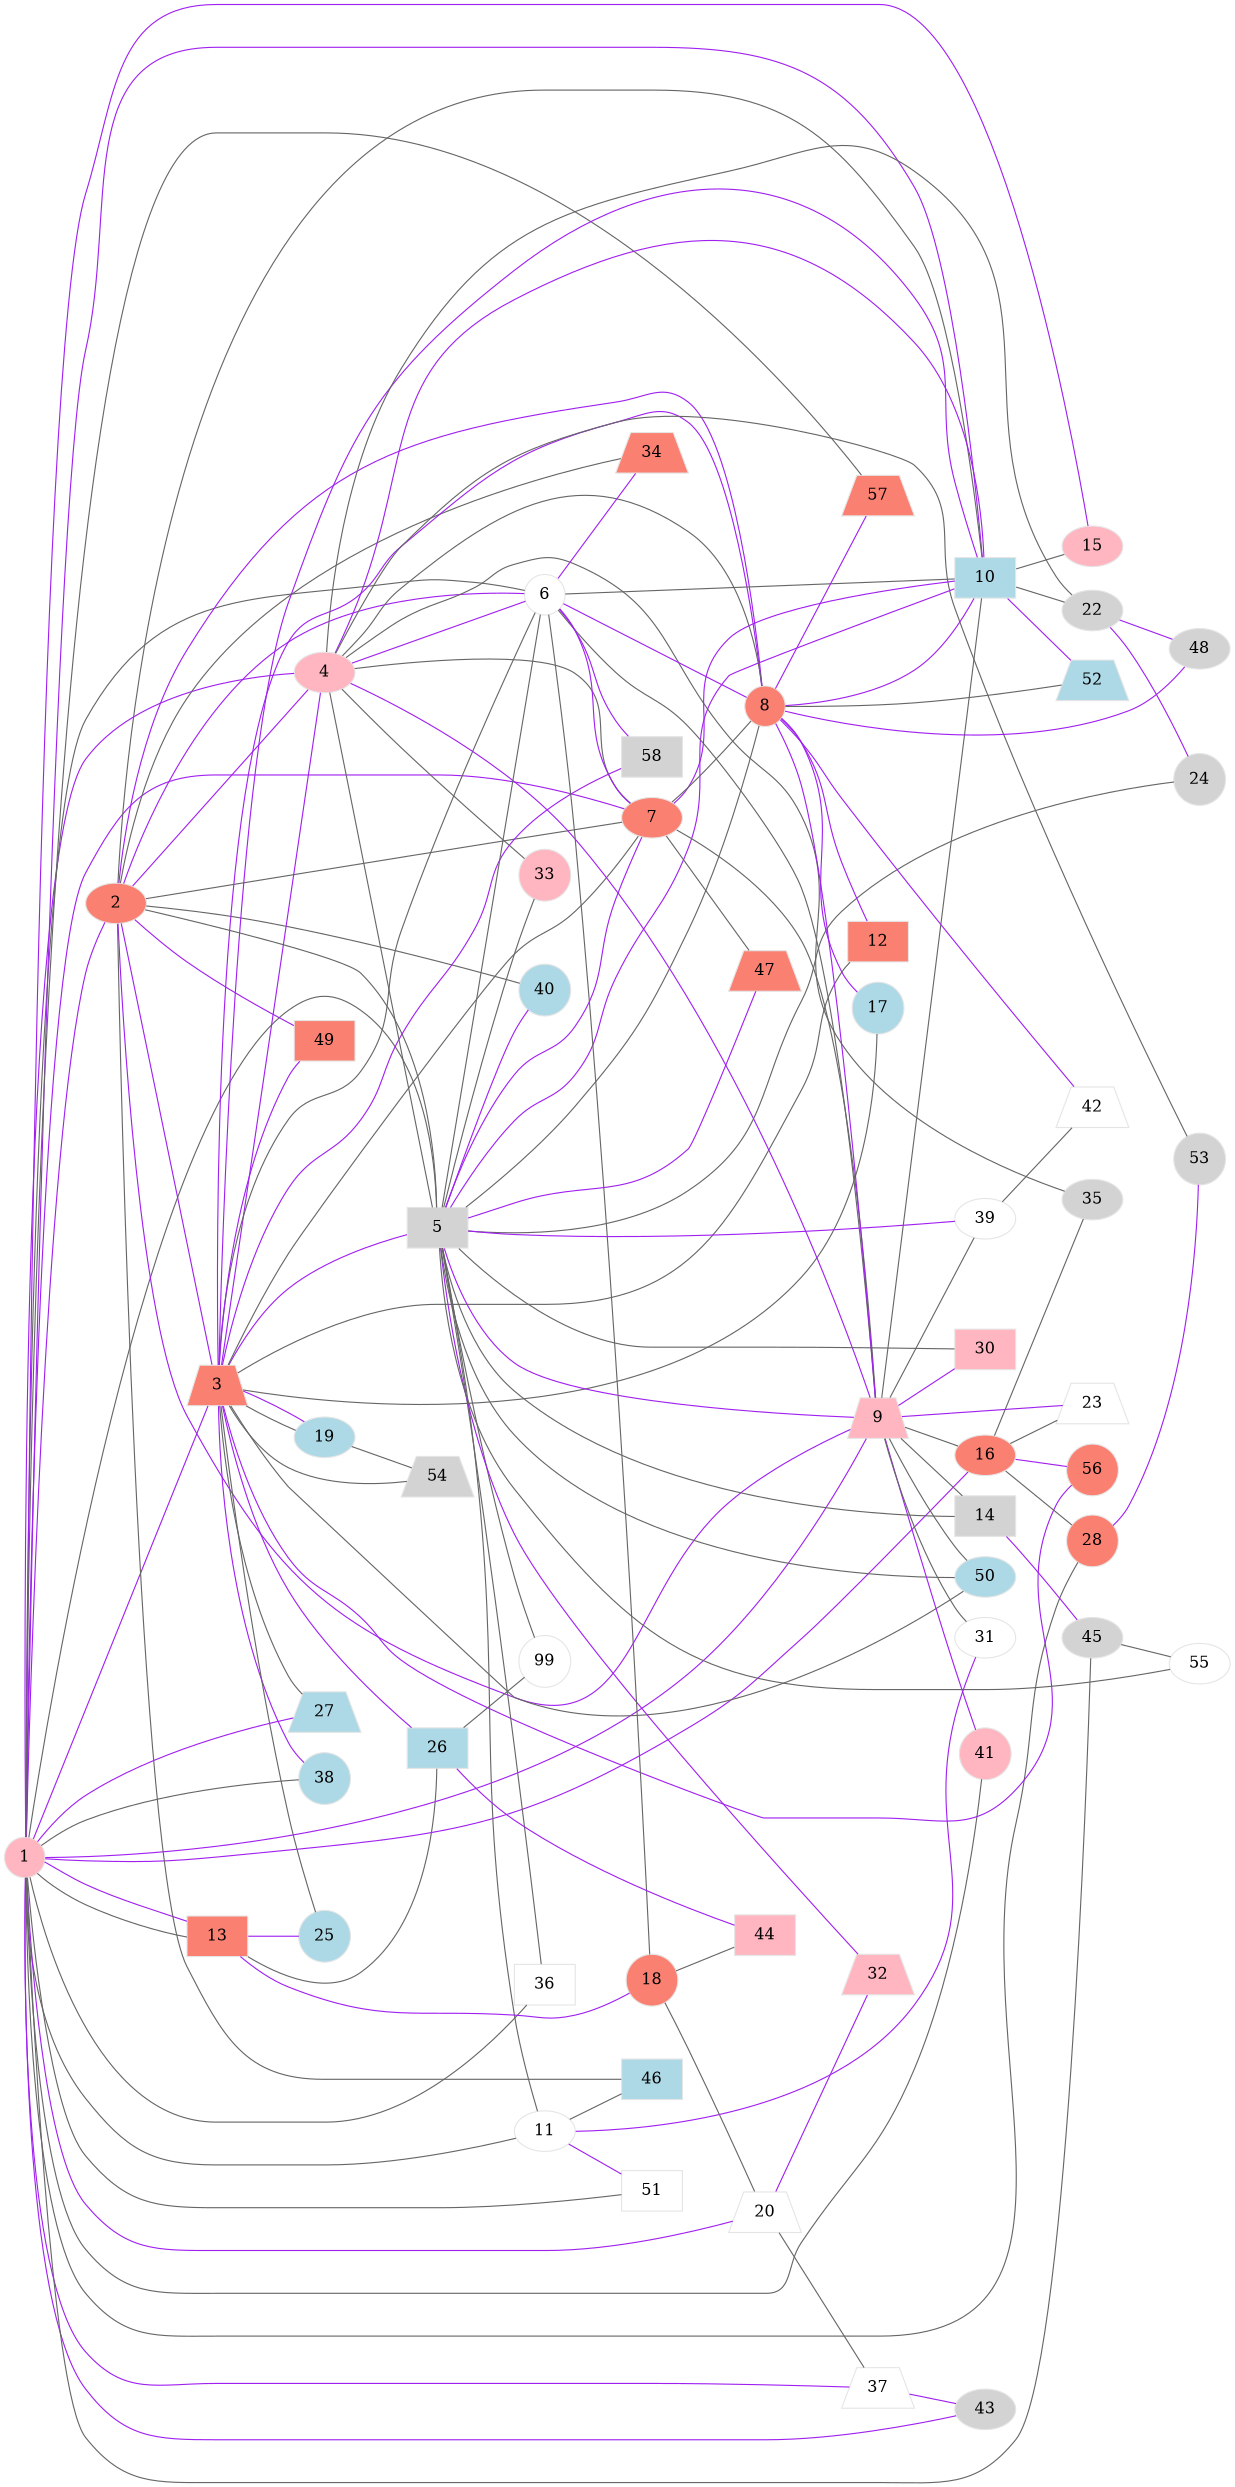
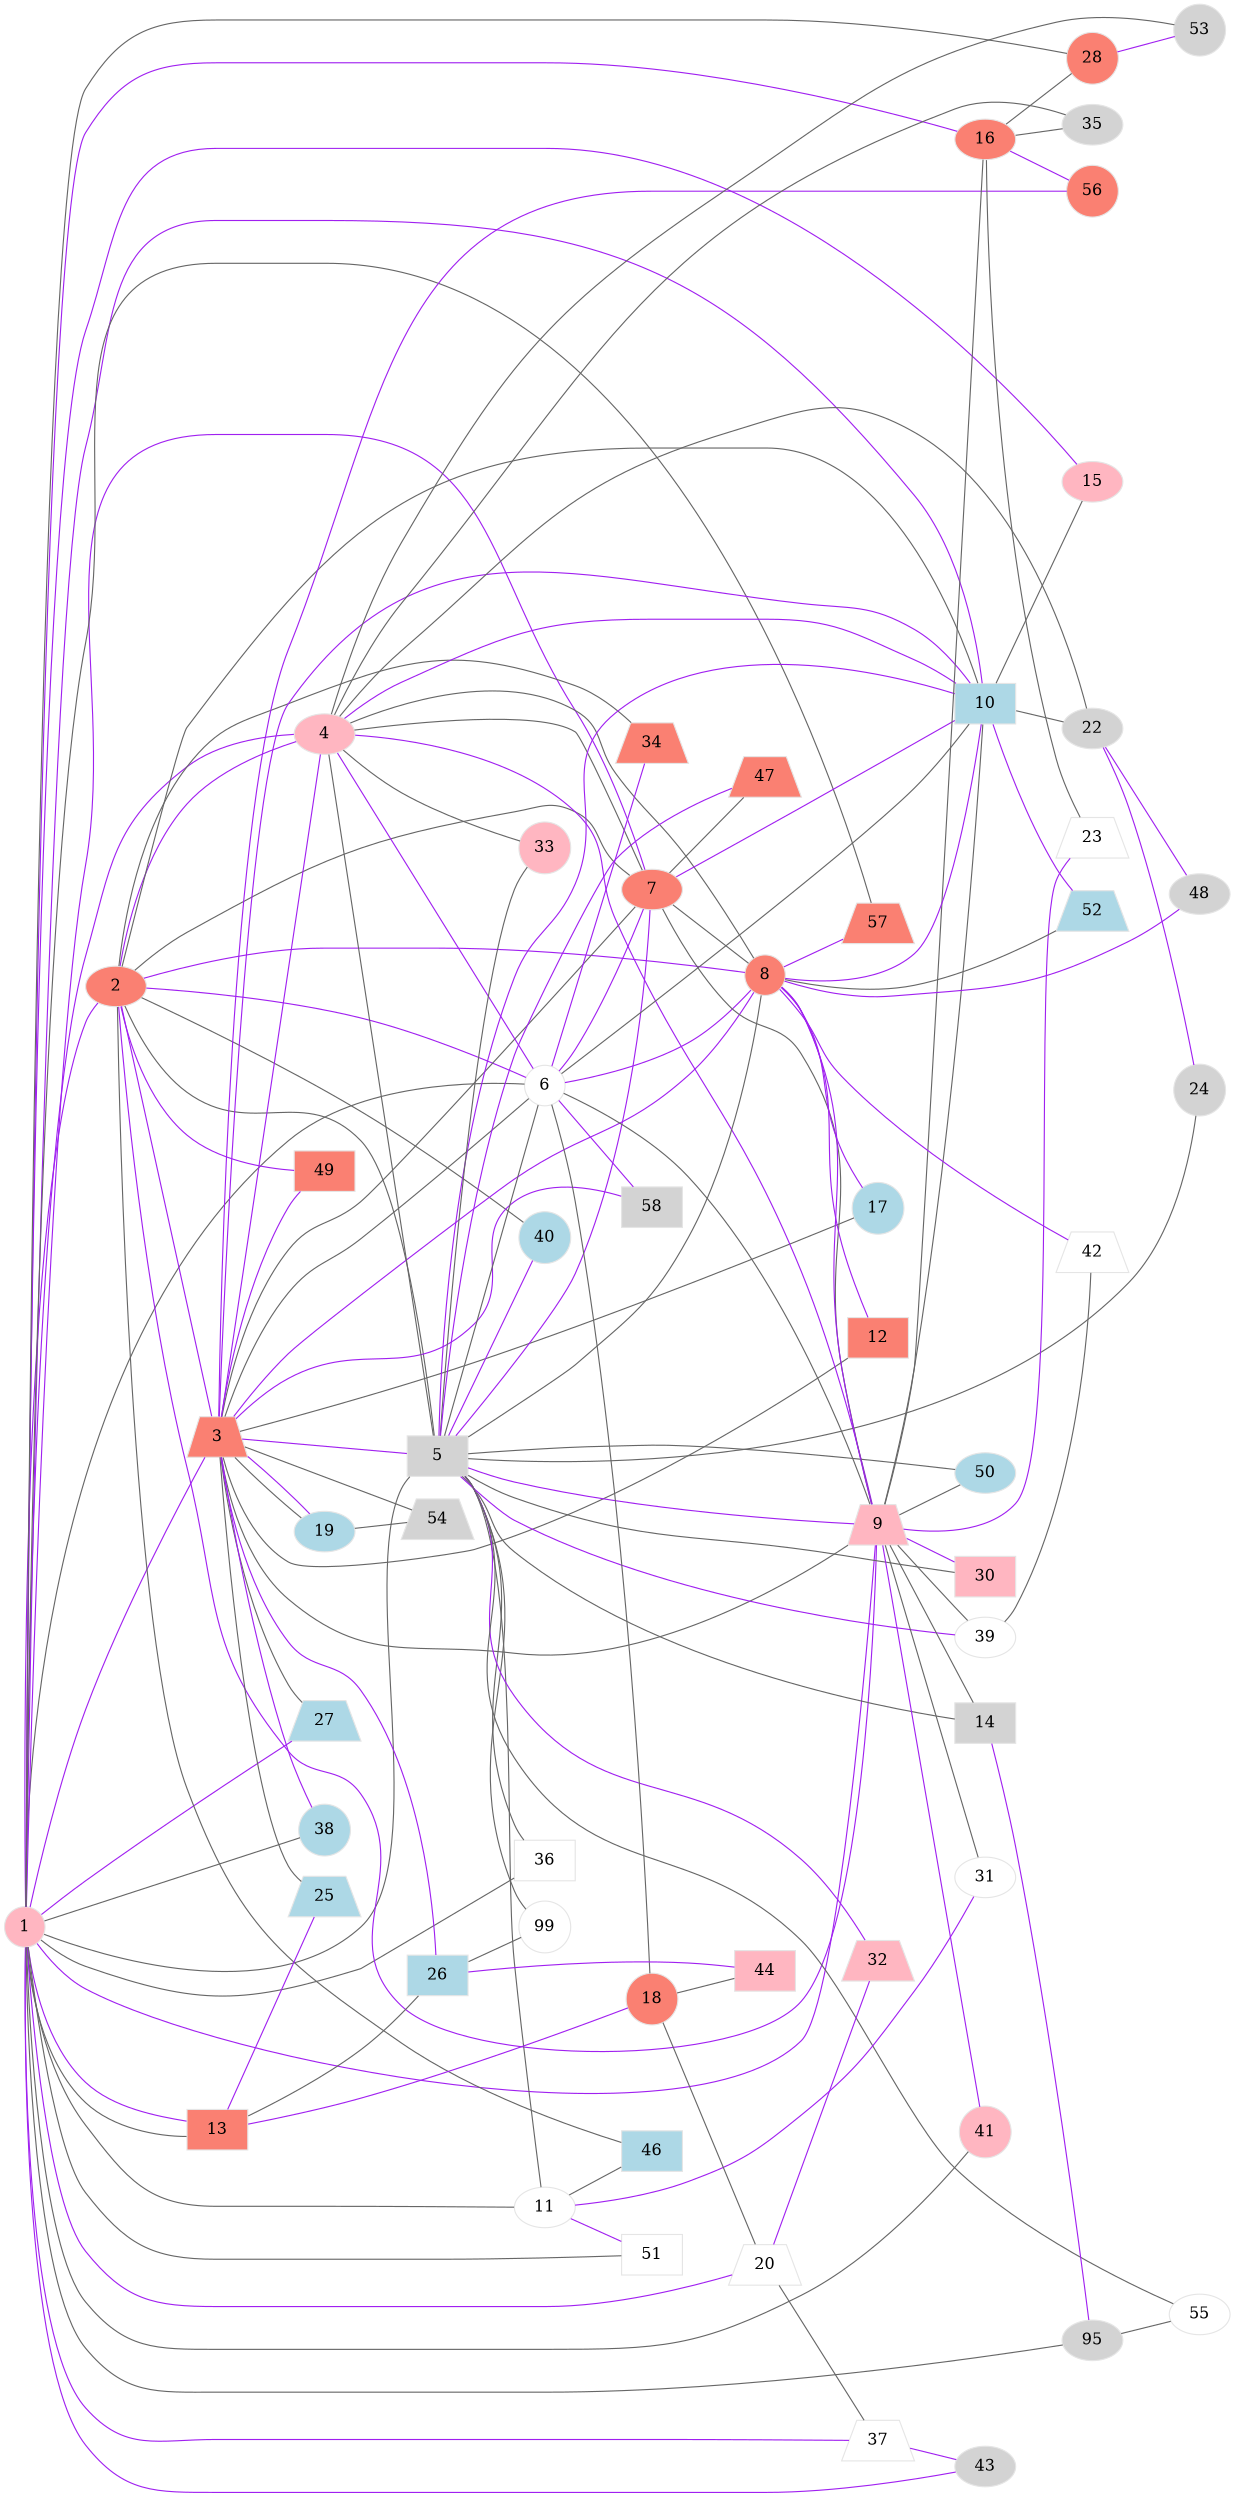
(1092, 1638) -> (1092, 2340)
(569, 1711) -> (475, 1650)
(325, 1936) -> (325, 1897)
